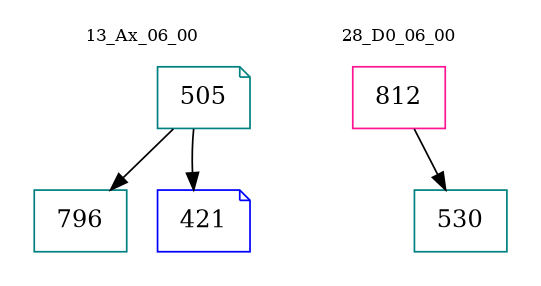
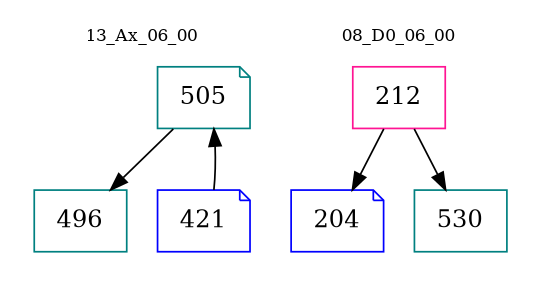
(399, 37) -> (399, 37)
(399, 98) -> (399, 98)
(192, 151) -> (215, 168)
(80, 221) -> (80, 221)
none -> (337, 221)
